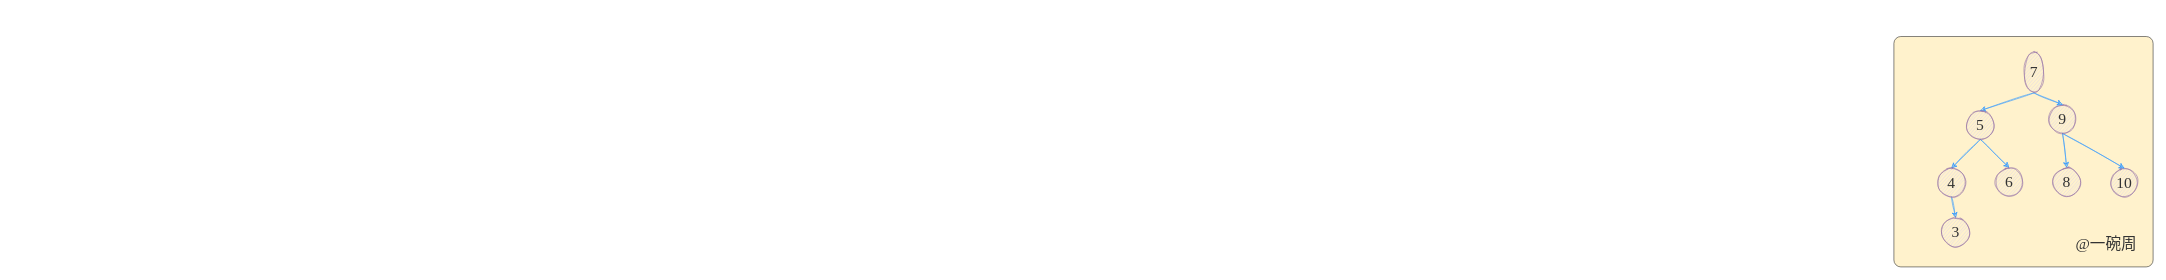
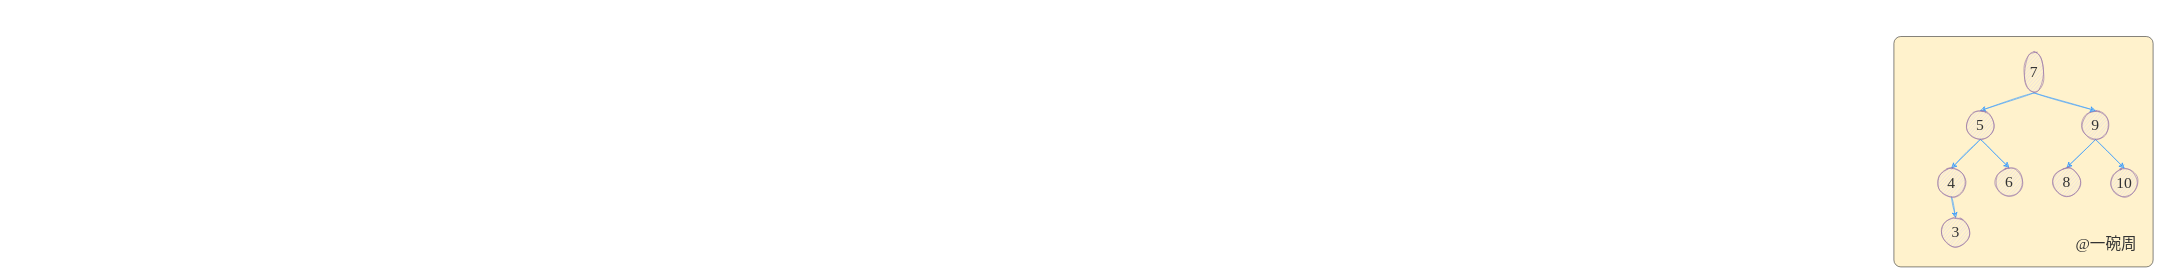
(2063, 119) -> (2096, 125)
